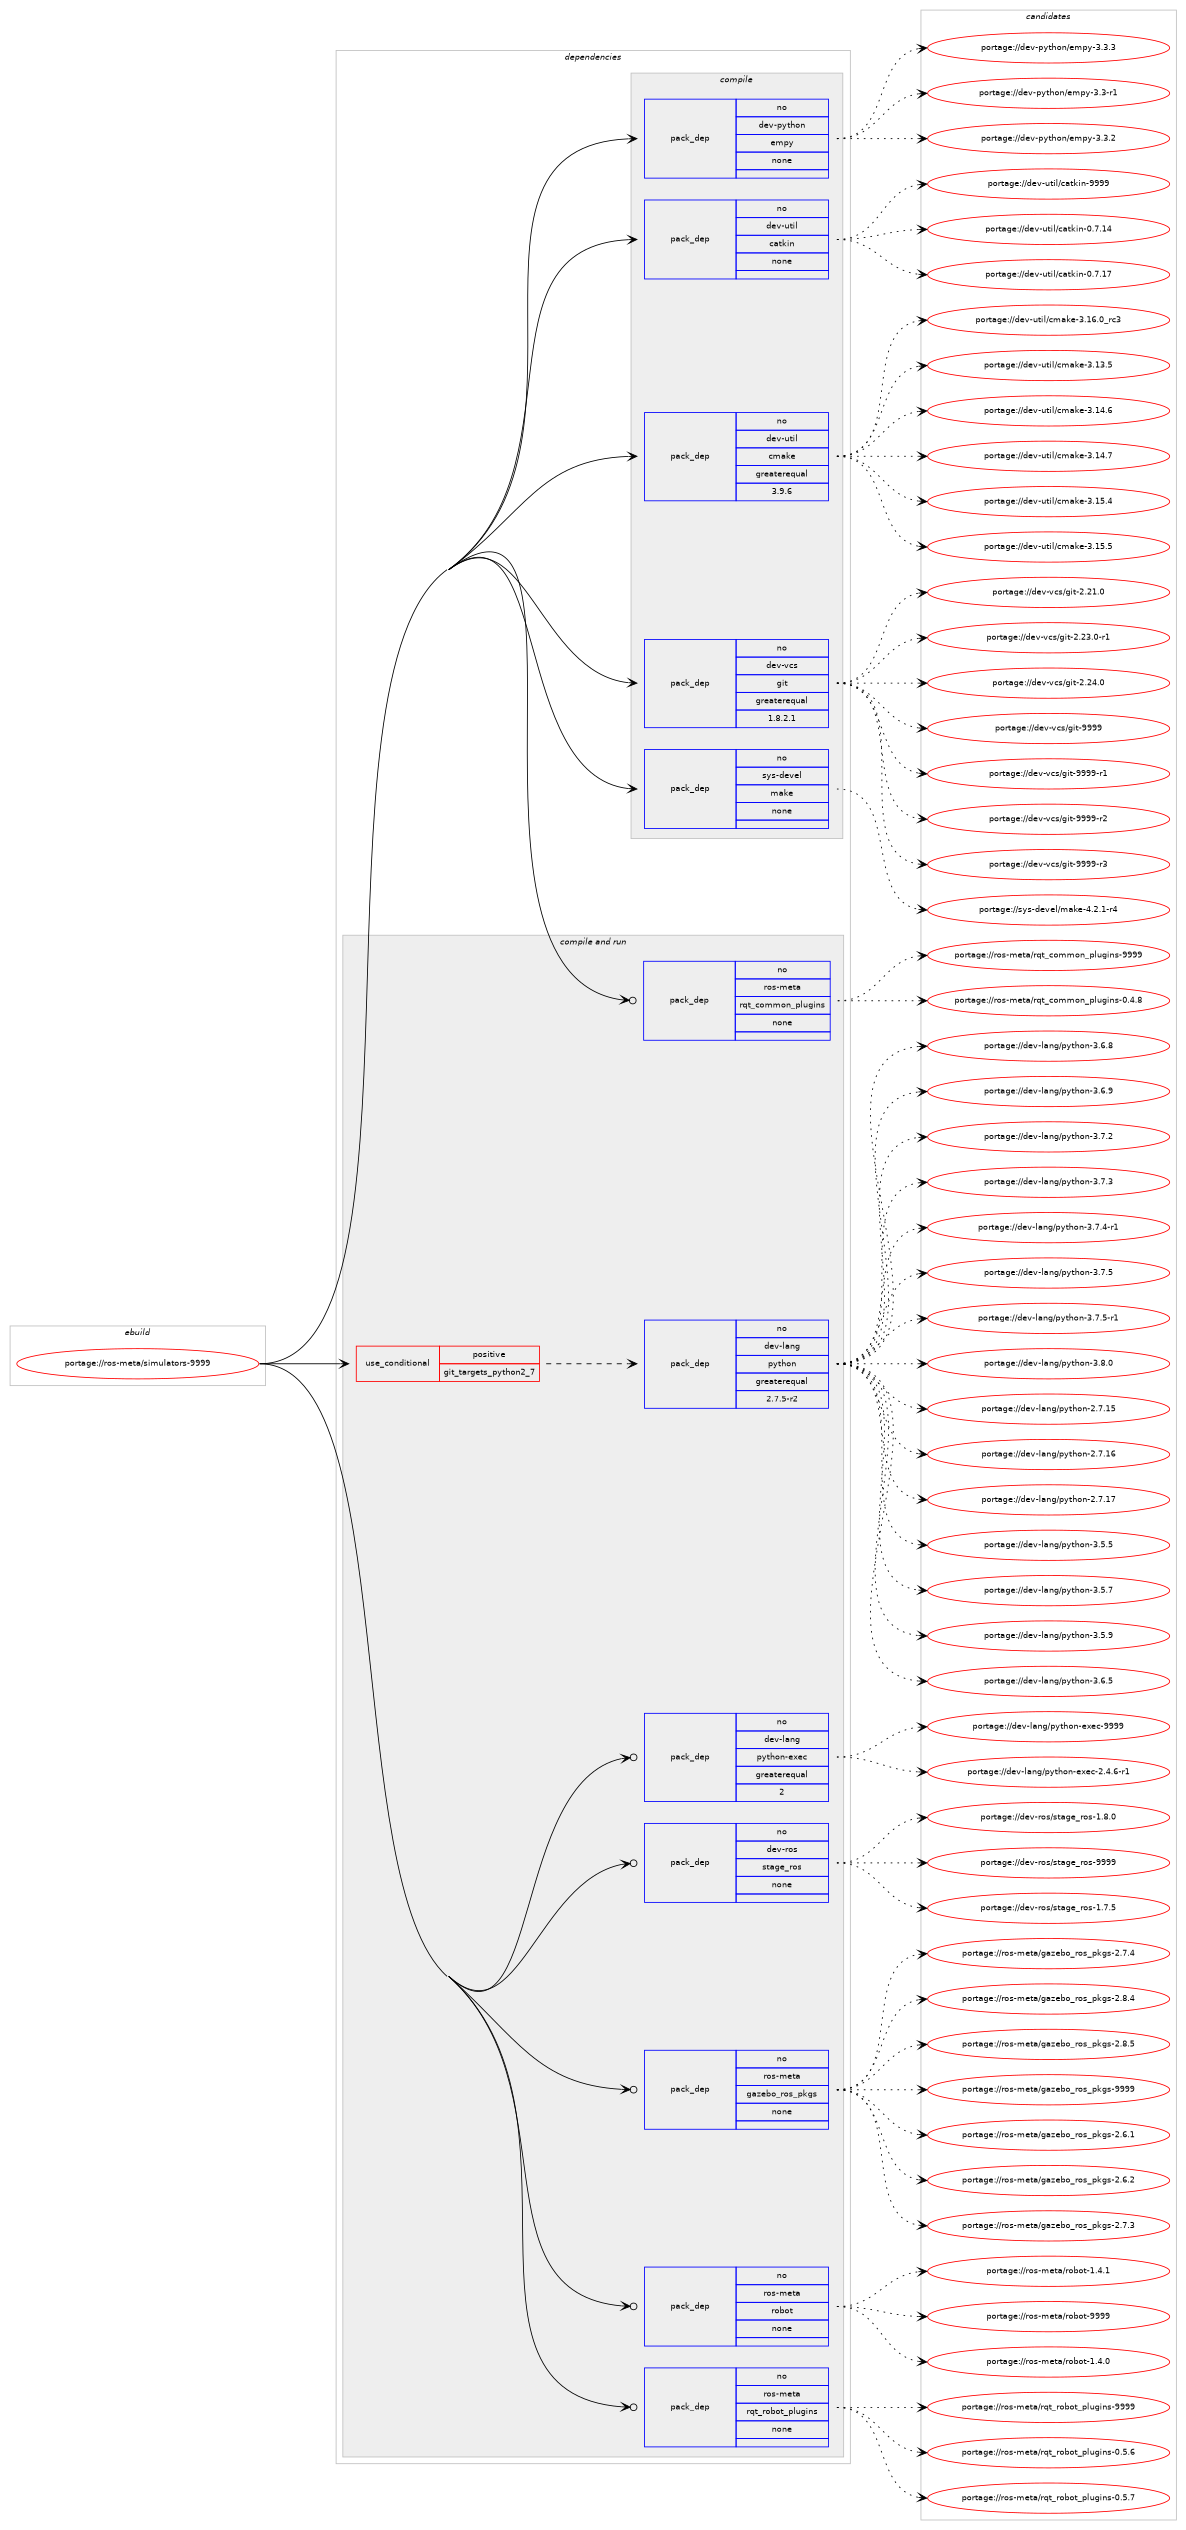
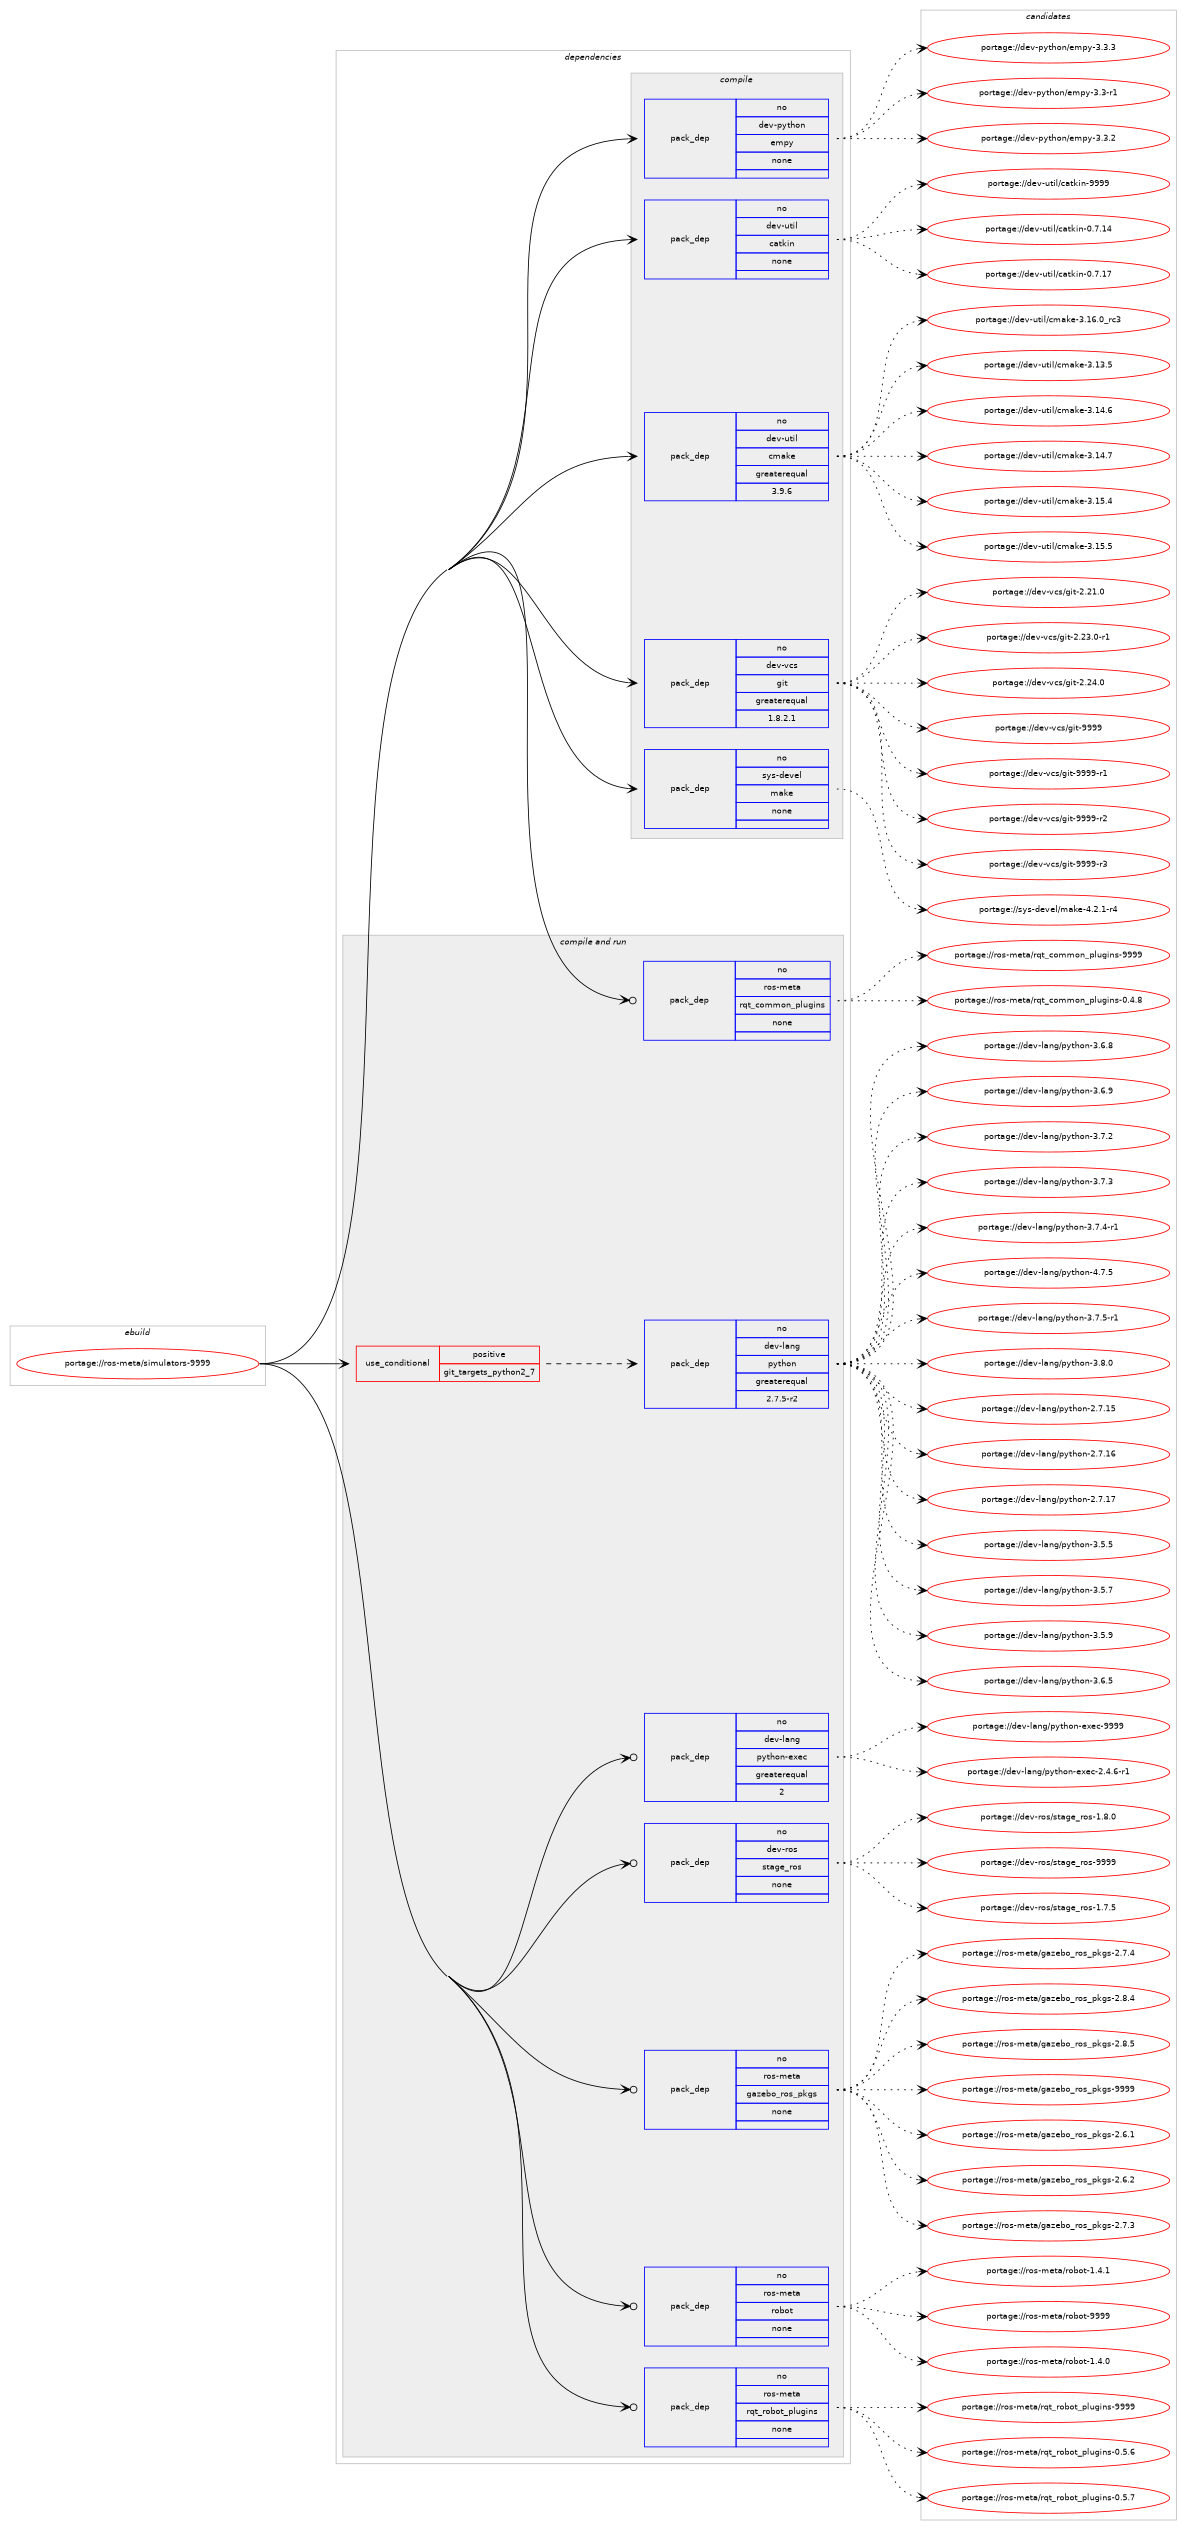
(1049, 1273) -> (1049, 1273)
